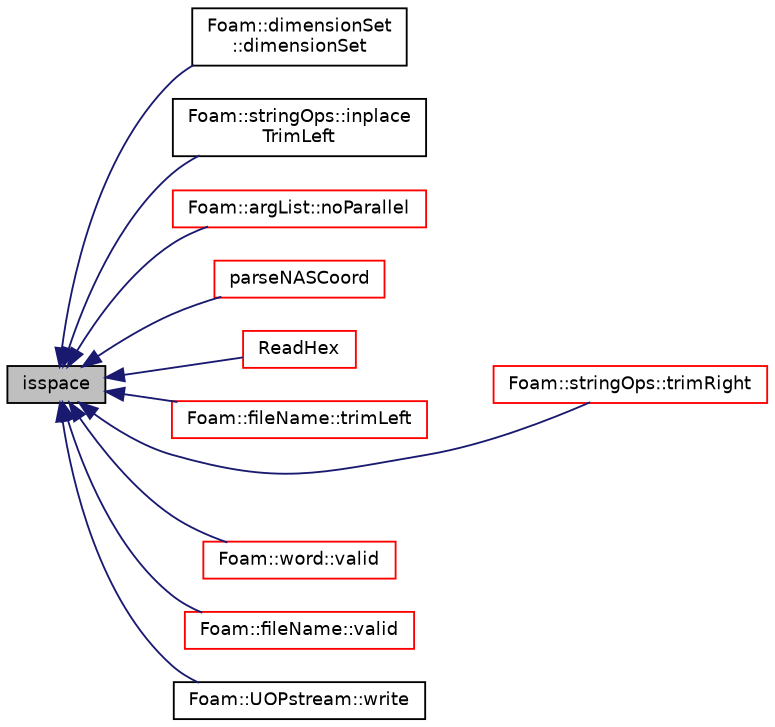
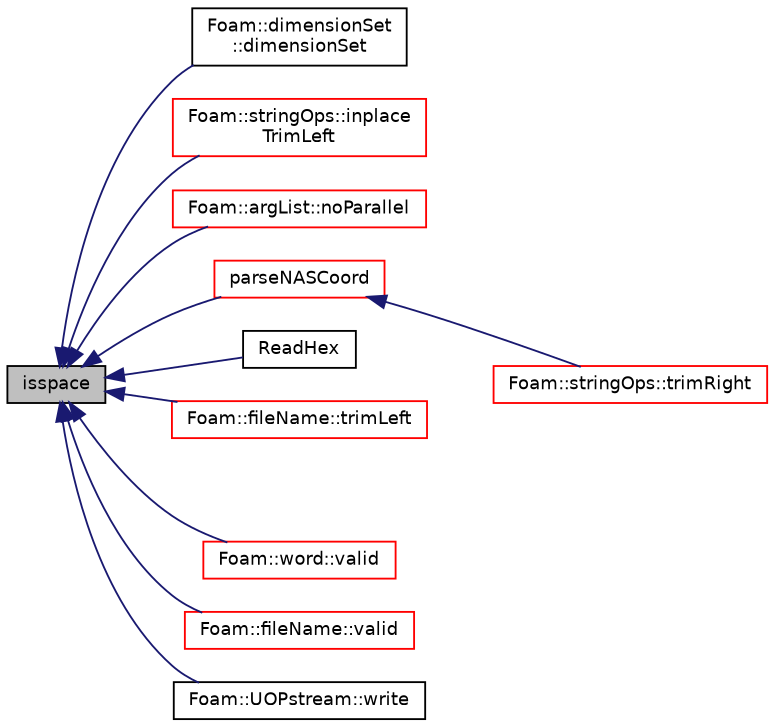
(299, 128) -> (299, 128)
(299, 349) -> (299, 349)
(341, 469) -> (484, 333)
